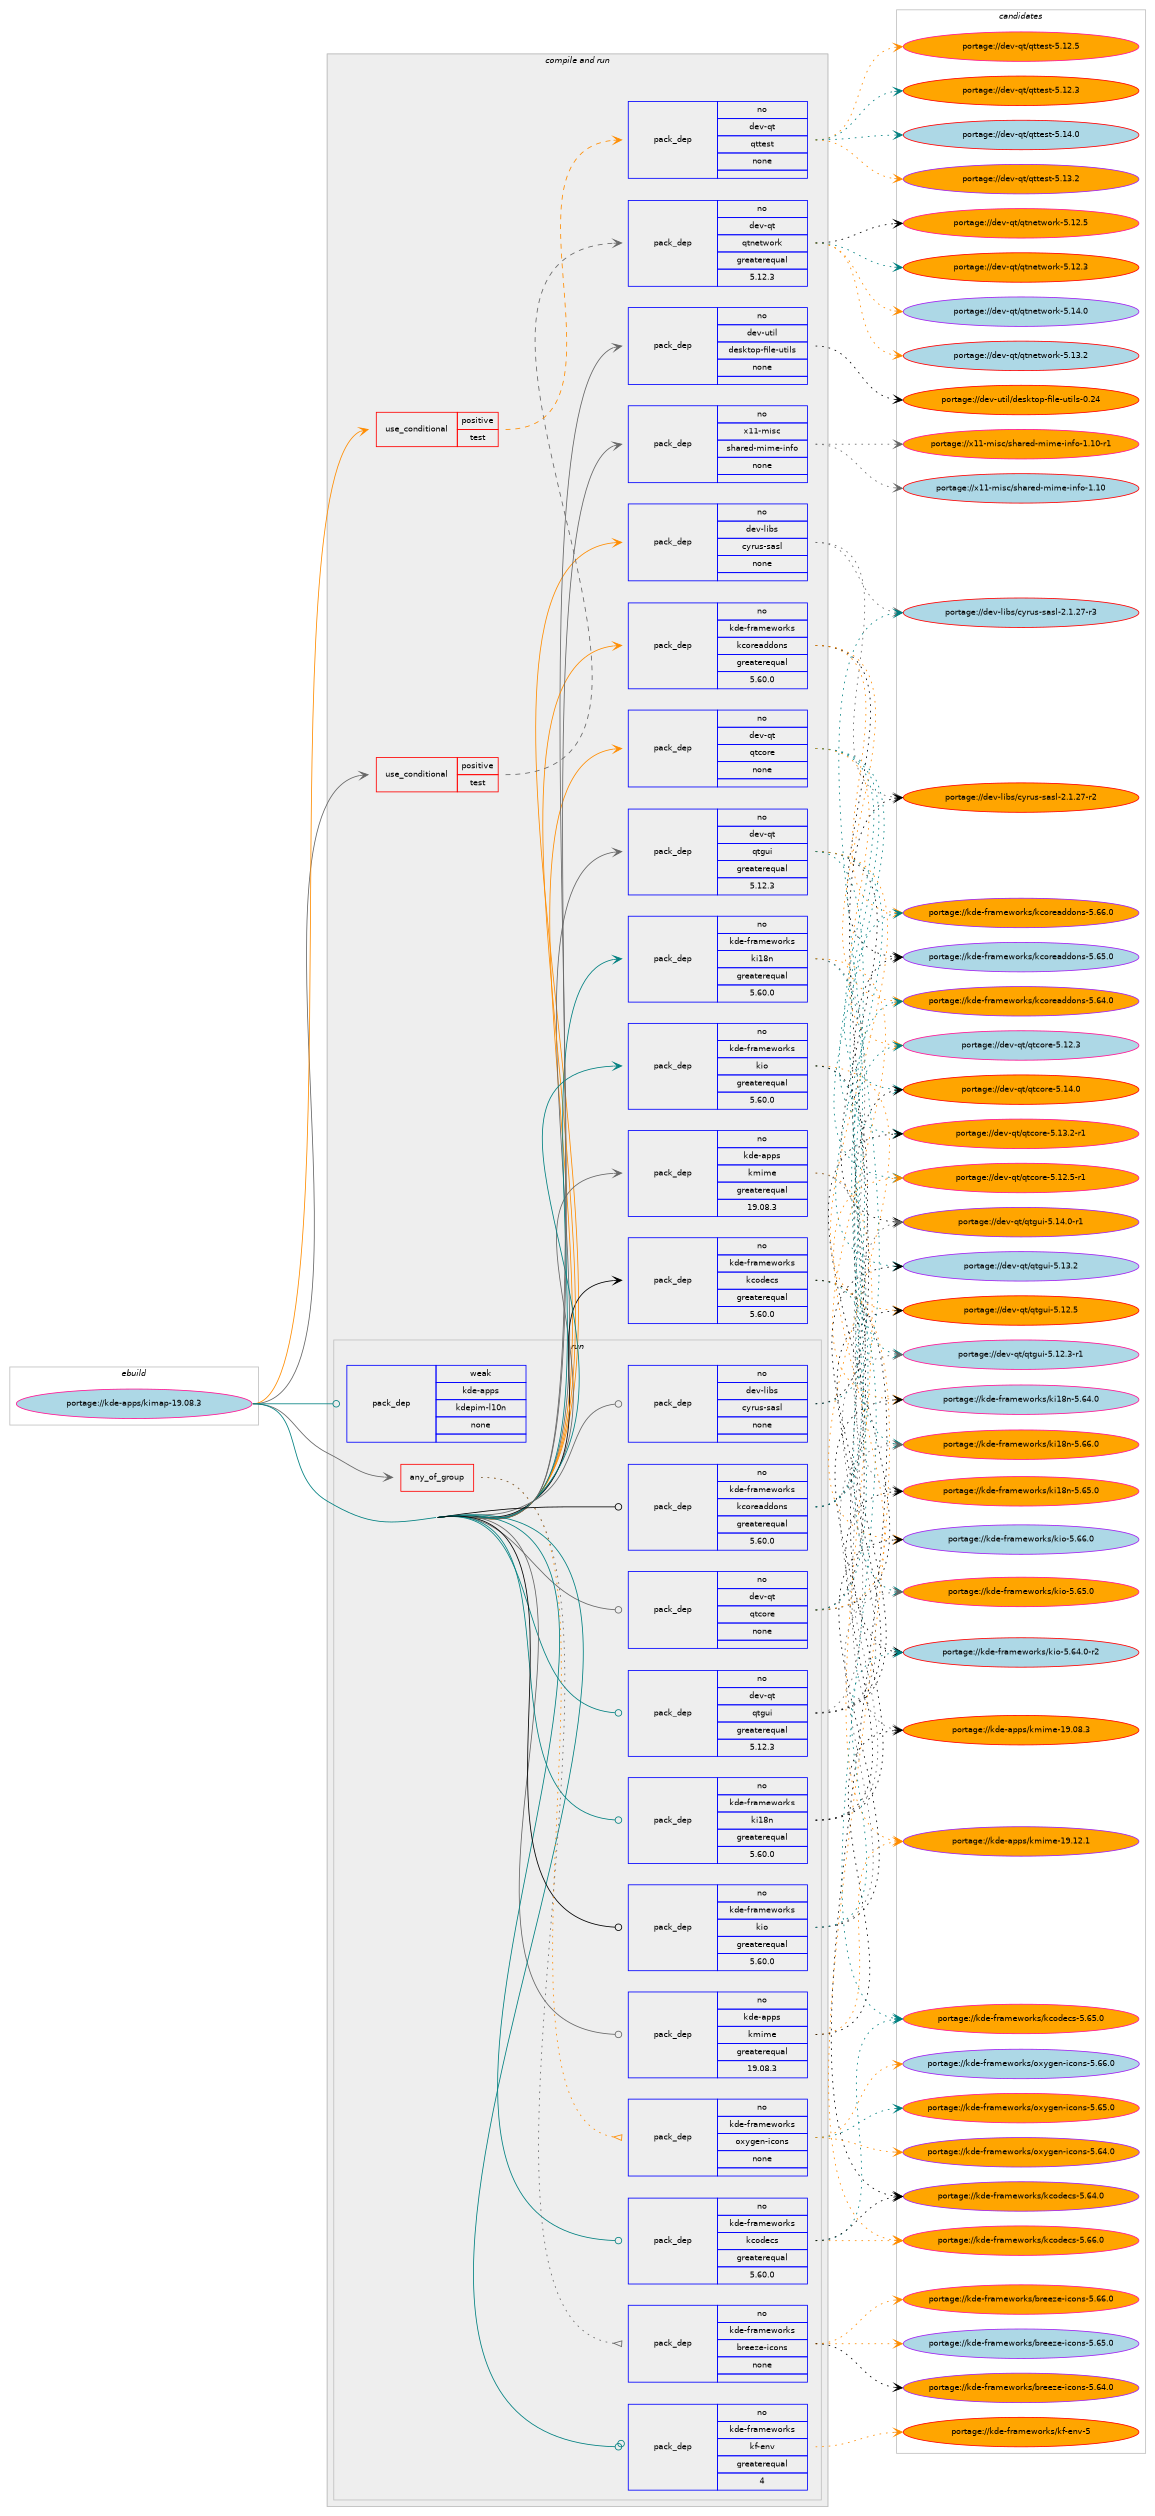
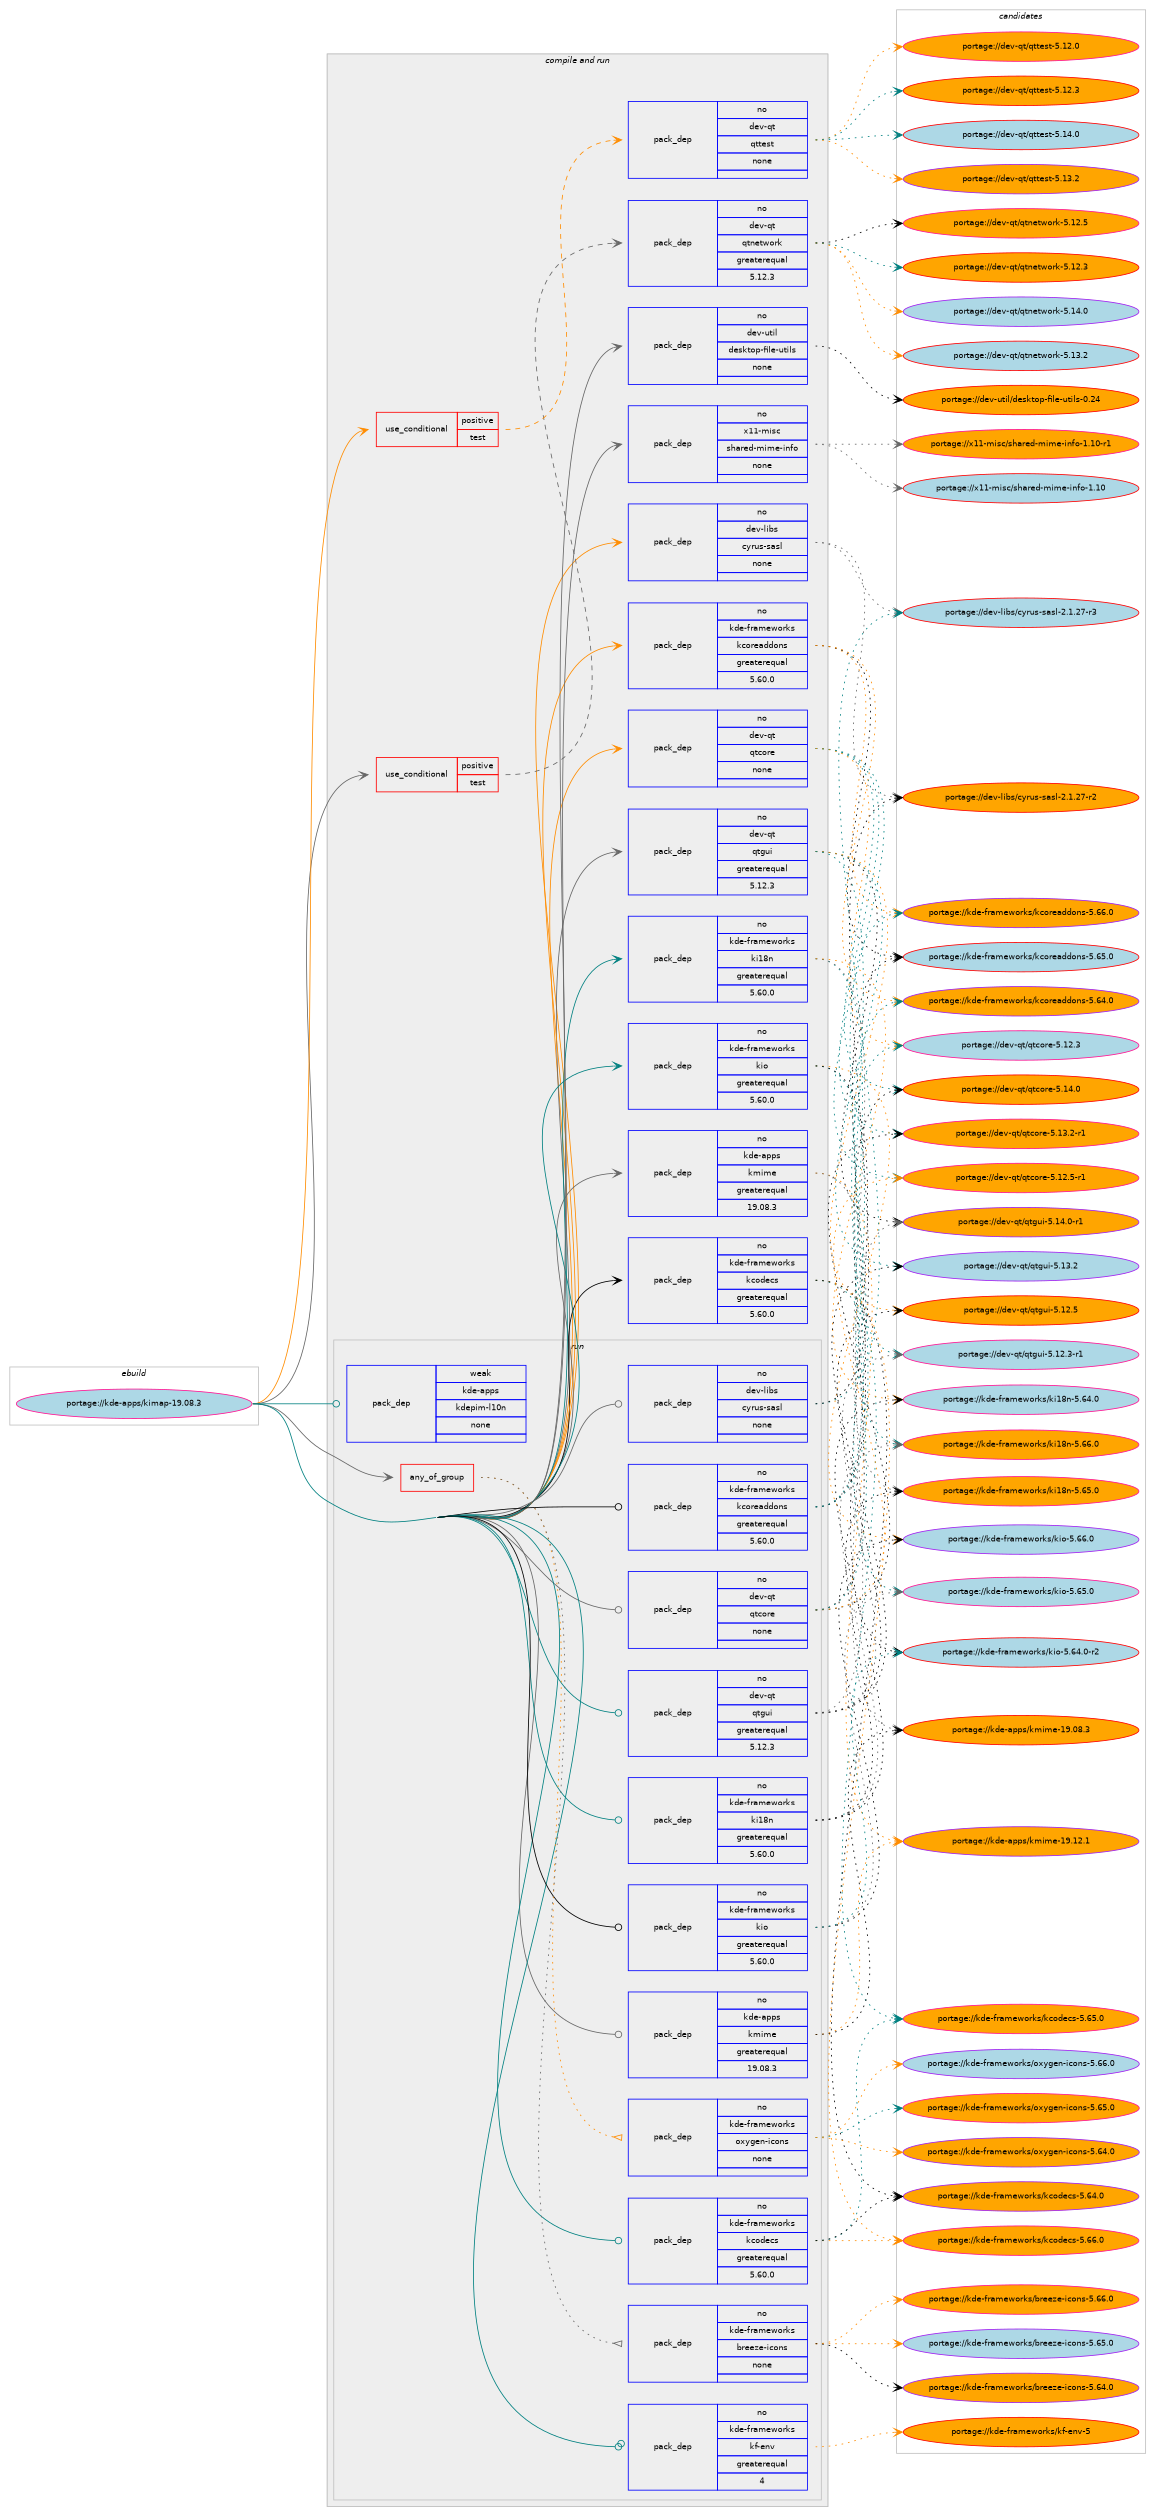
(1021, 47) -> (1021, 47)
(1021, 957) -> (1021, 957)
(1021, 1592) -> (1021, 1592)
